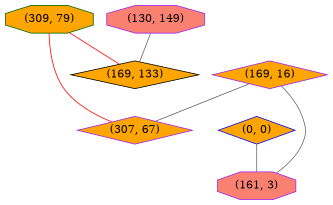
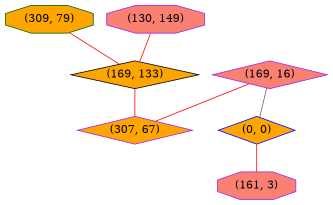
(145, 47) -> (145, 47)
(270, 75) -> (270, 75)
(64, 89) -> (135, 103)
(202, 103) -> (202, 103)
(306, 131) -> (263, 103)
(257, 158) -> (257, 158)
